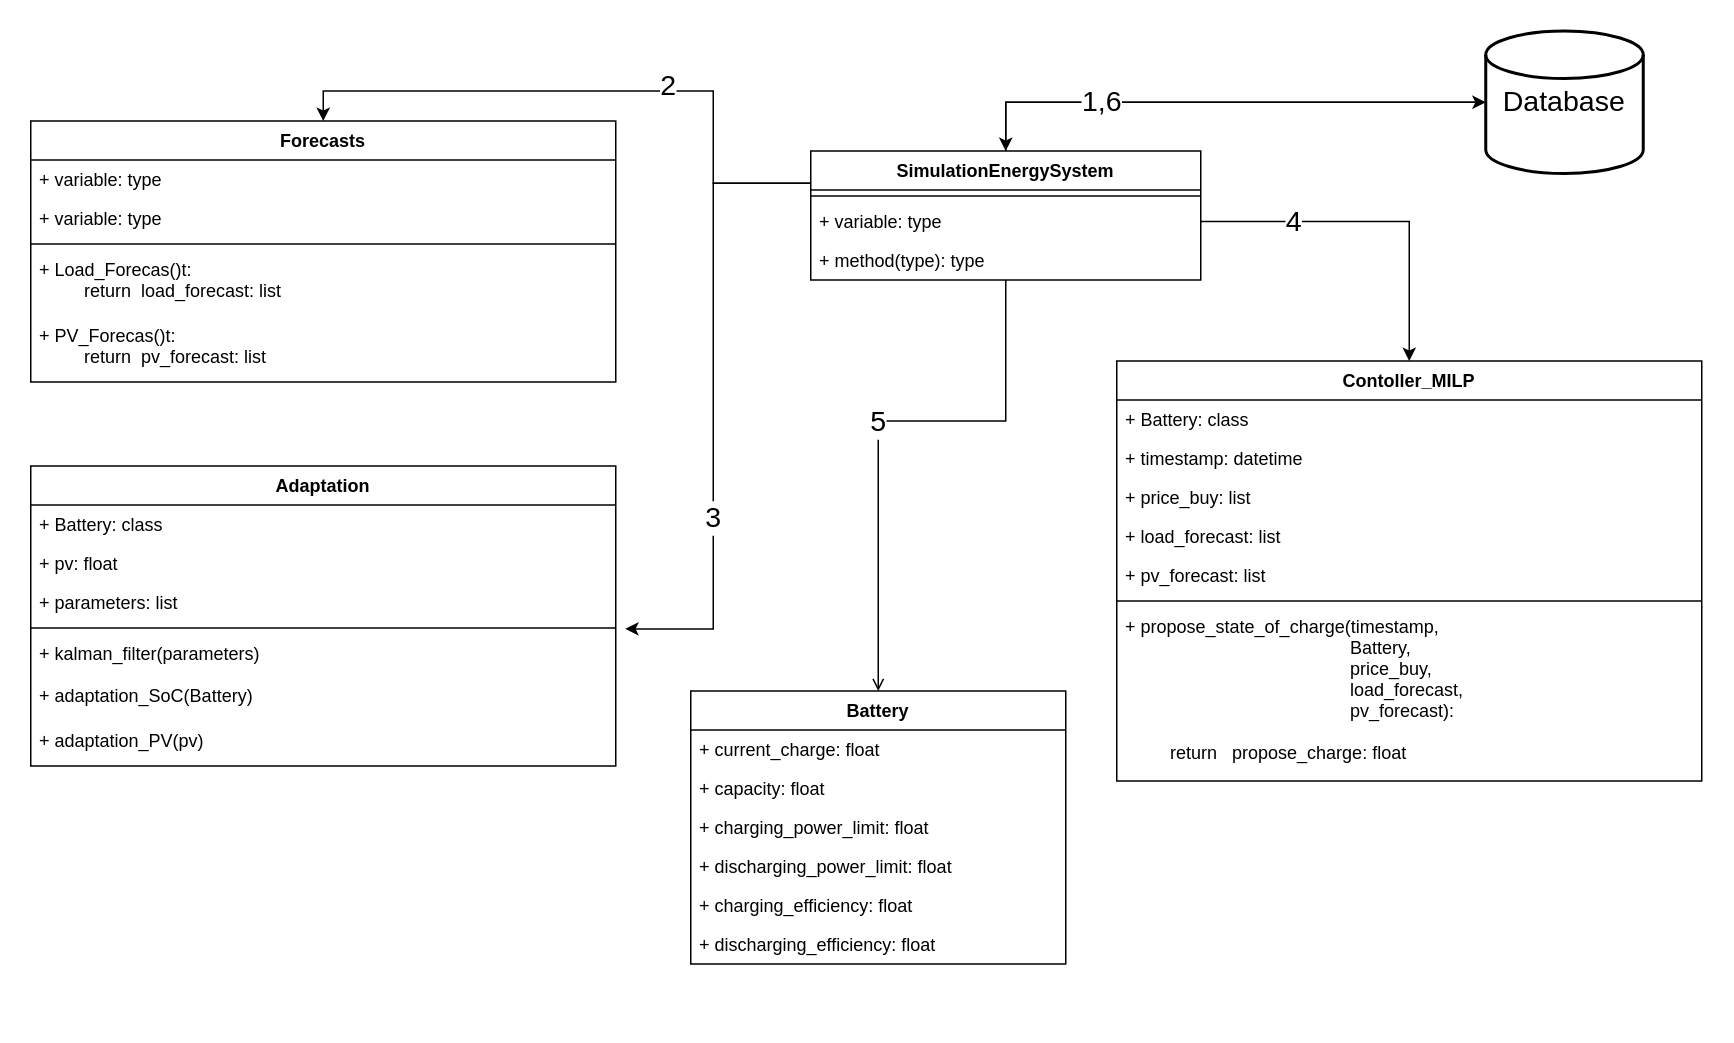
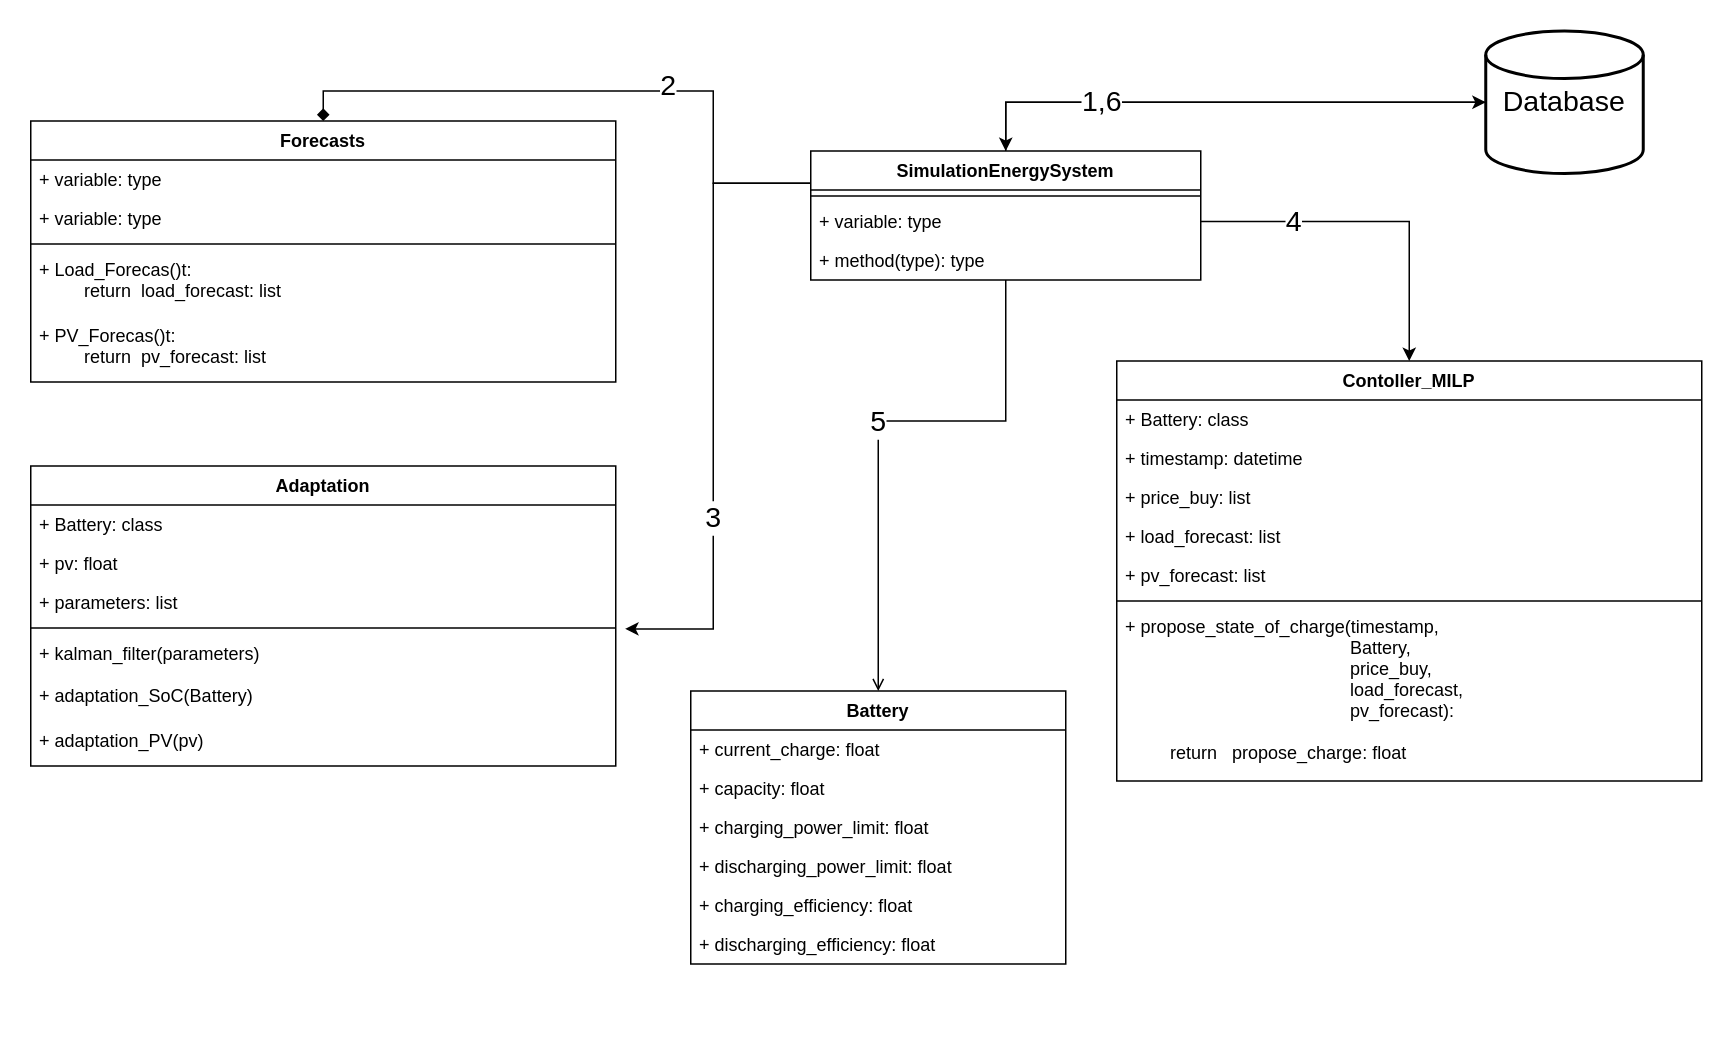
(323, 109) -> (323, 108)
